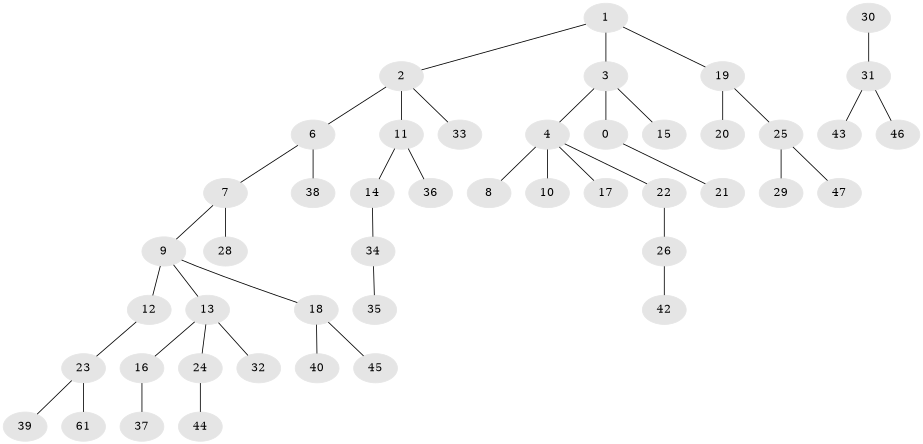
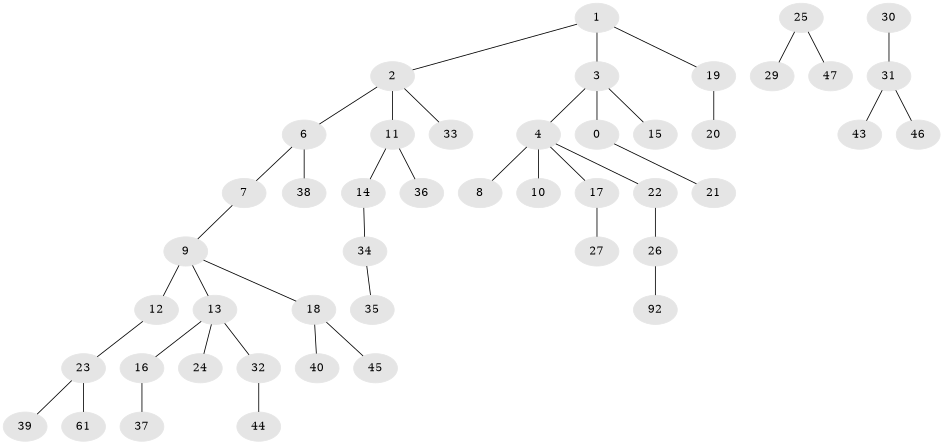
(752, 105) -> none
(225, 251) -> none
none -> (597, 251)
(664, 310) -> (655, 310)
(200, 398) -> (259, 398)
